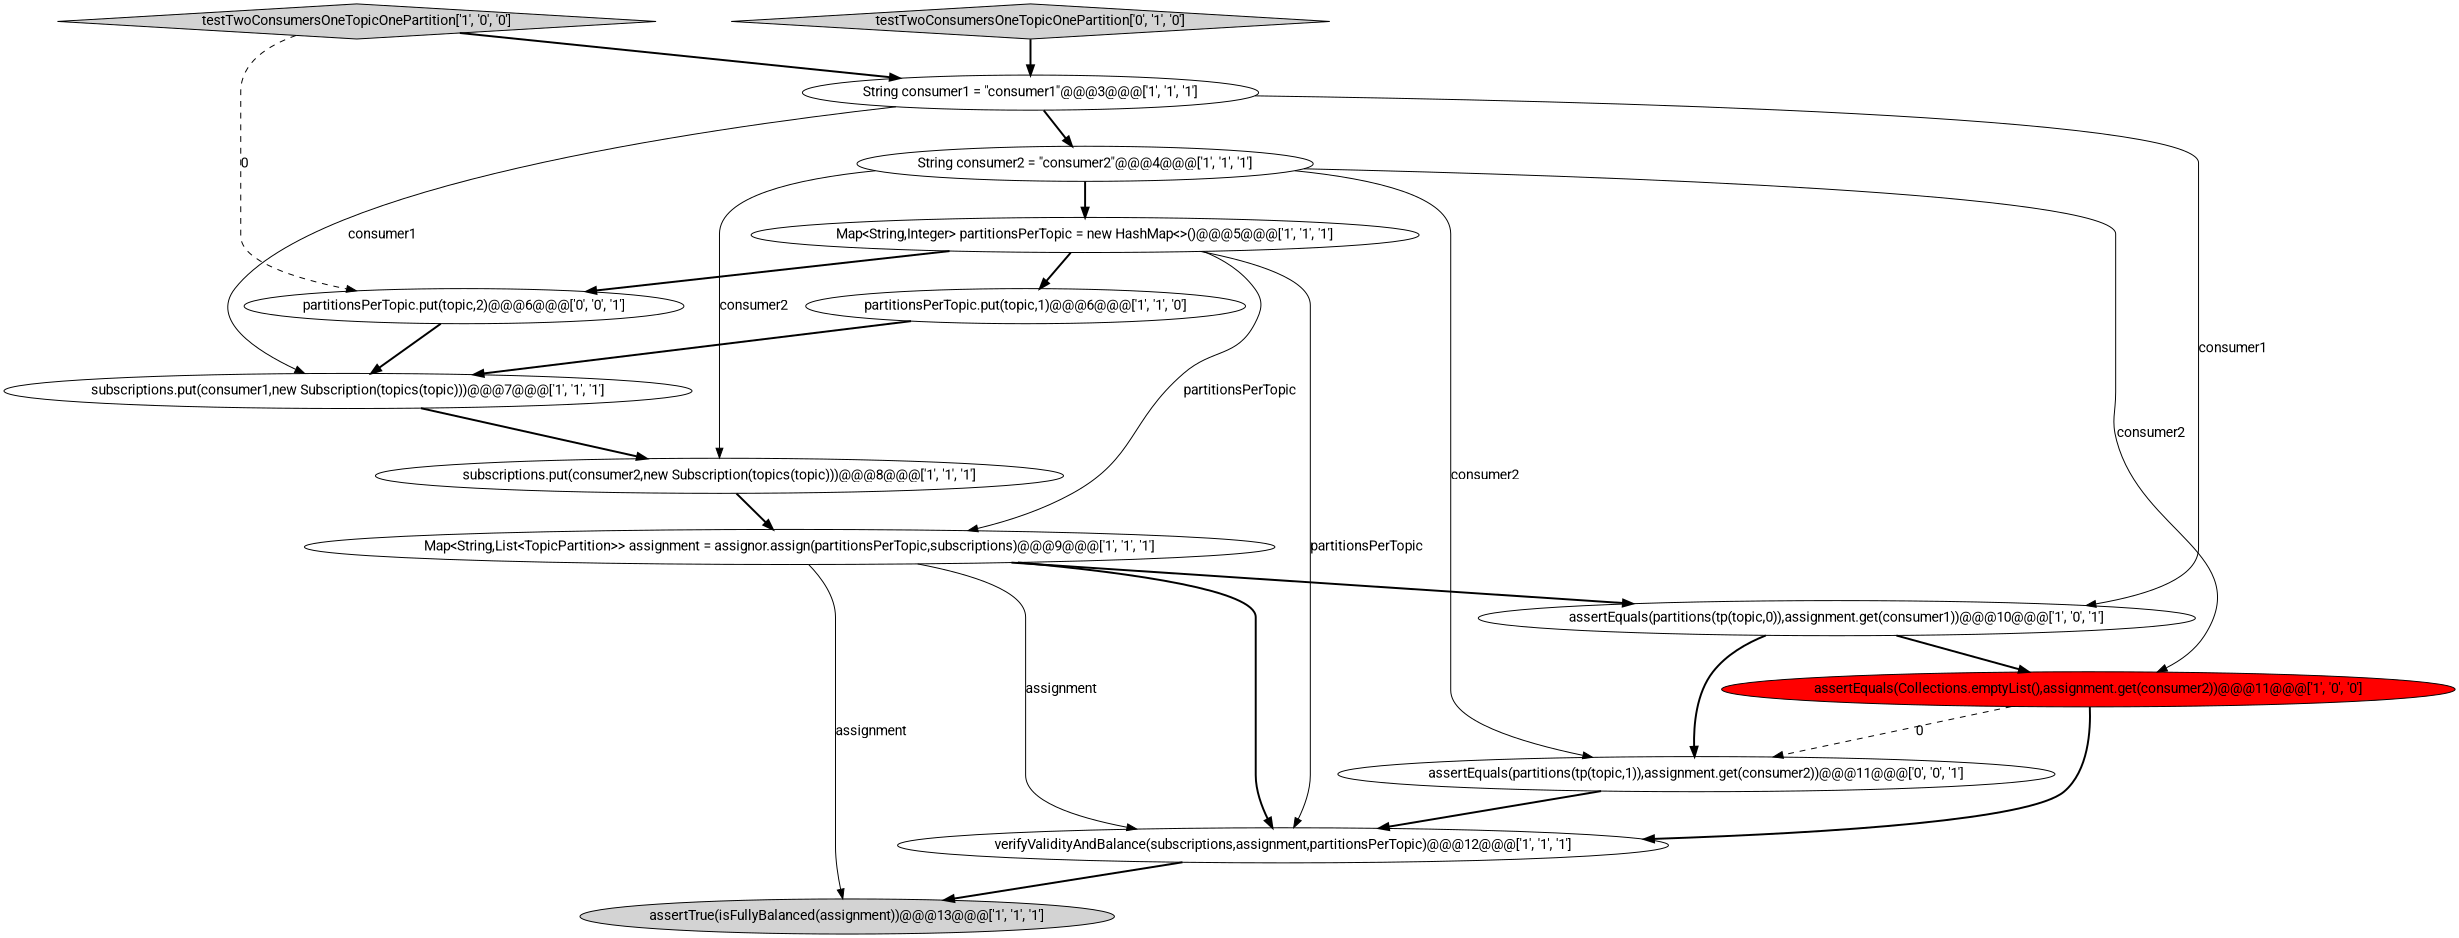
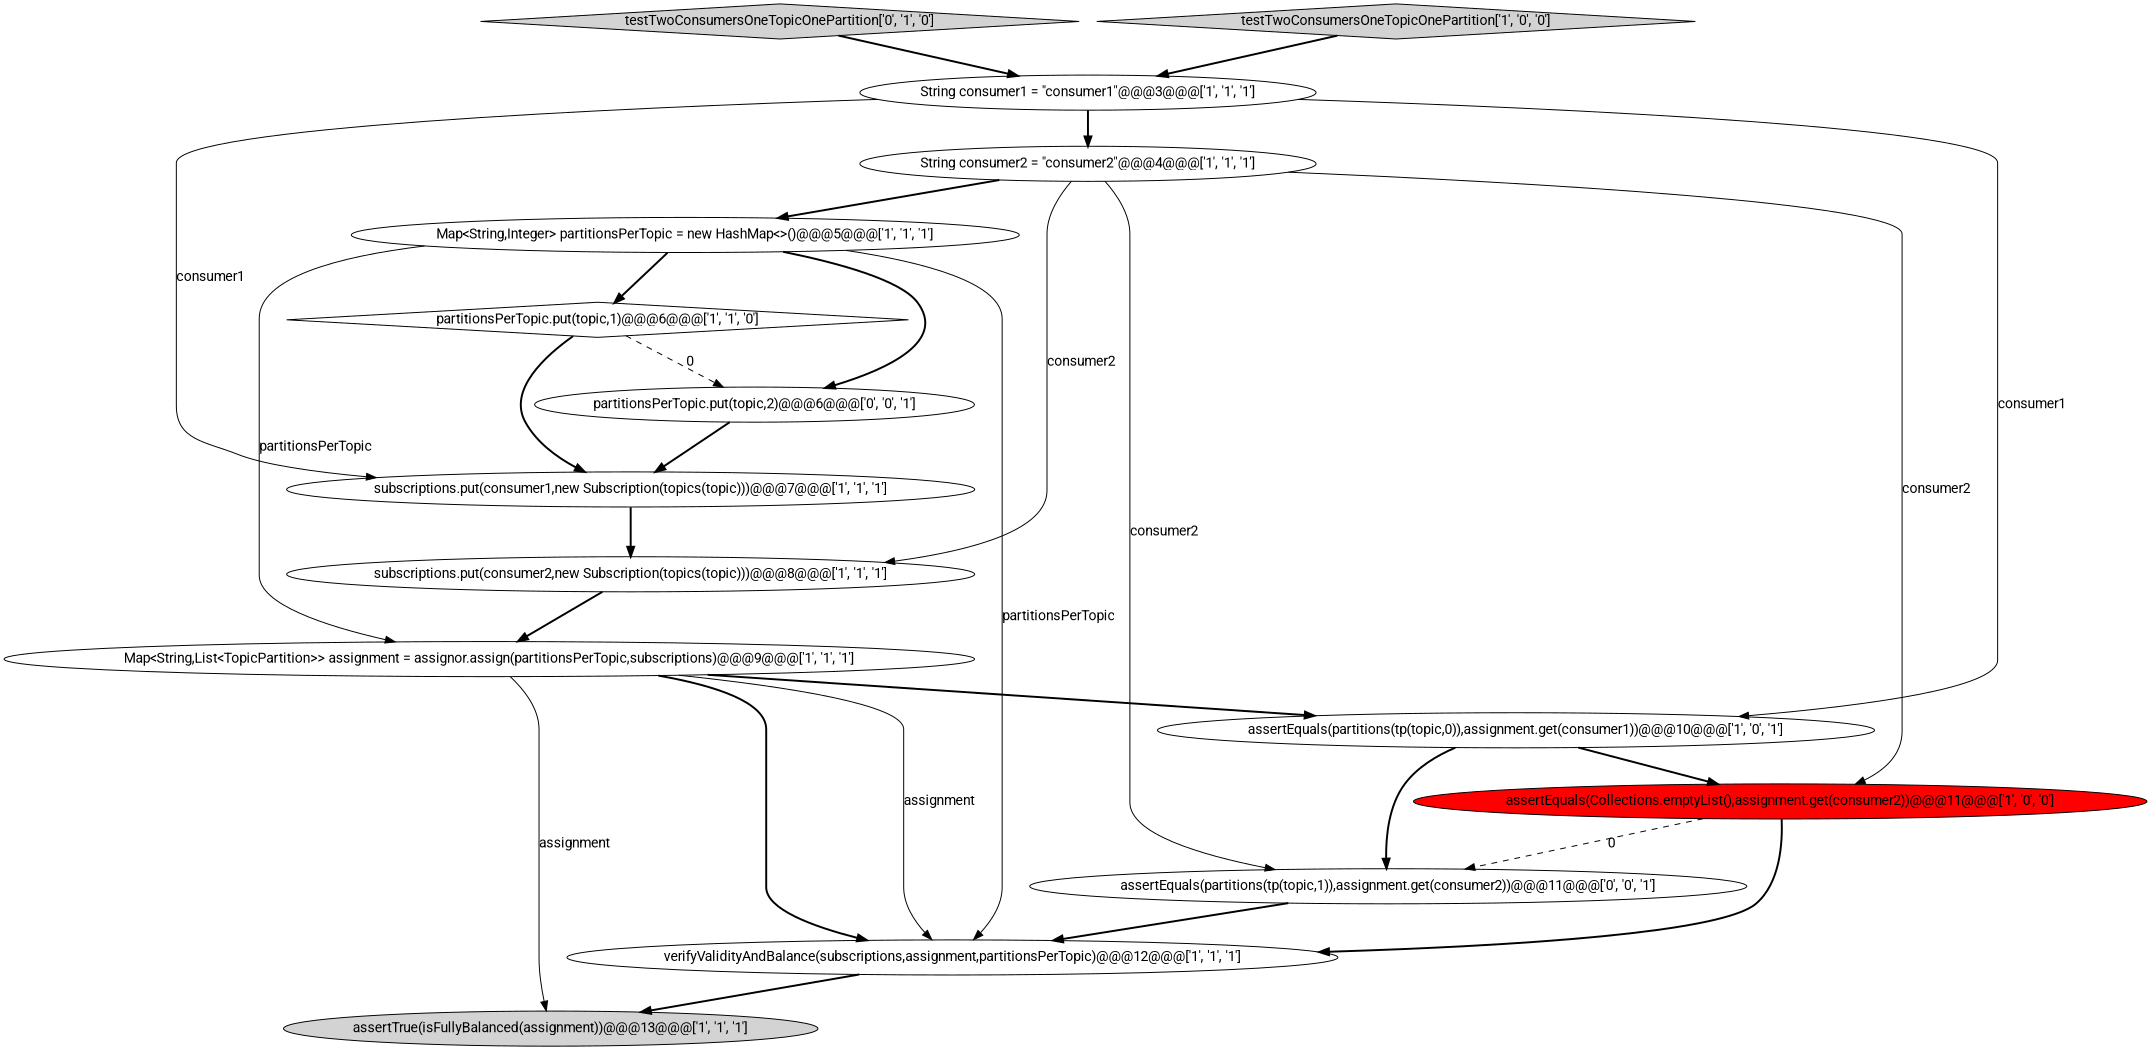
(241, 184) -> (670, 359)
(1026, 306) -> (598, 320)
